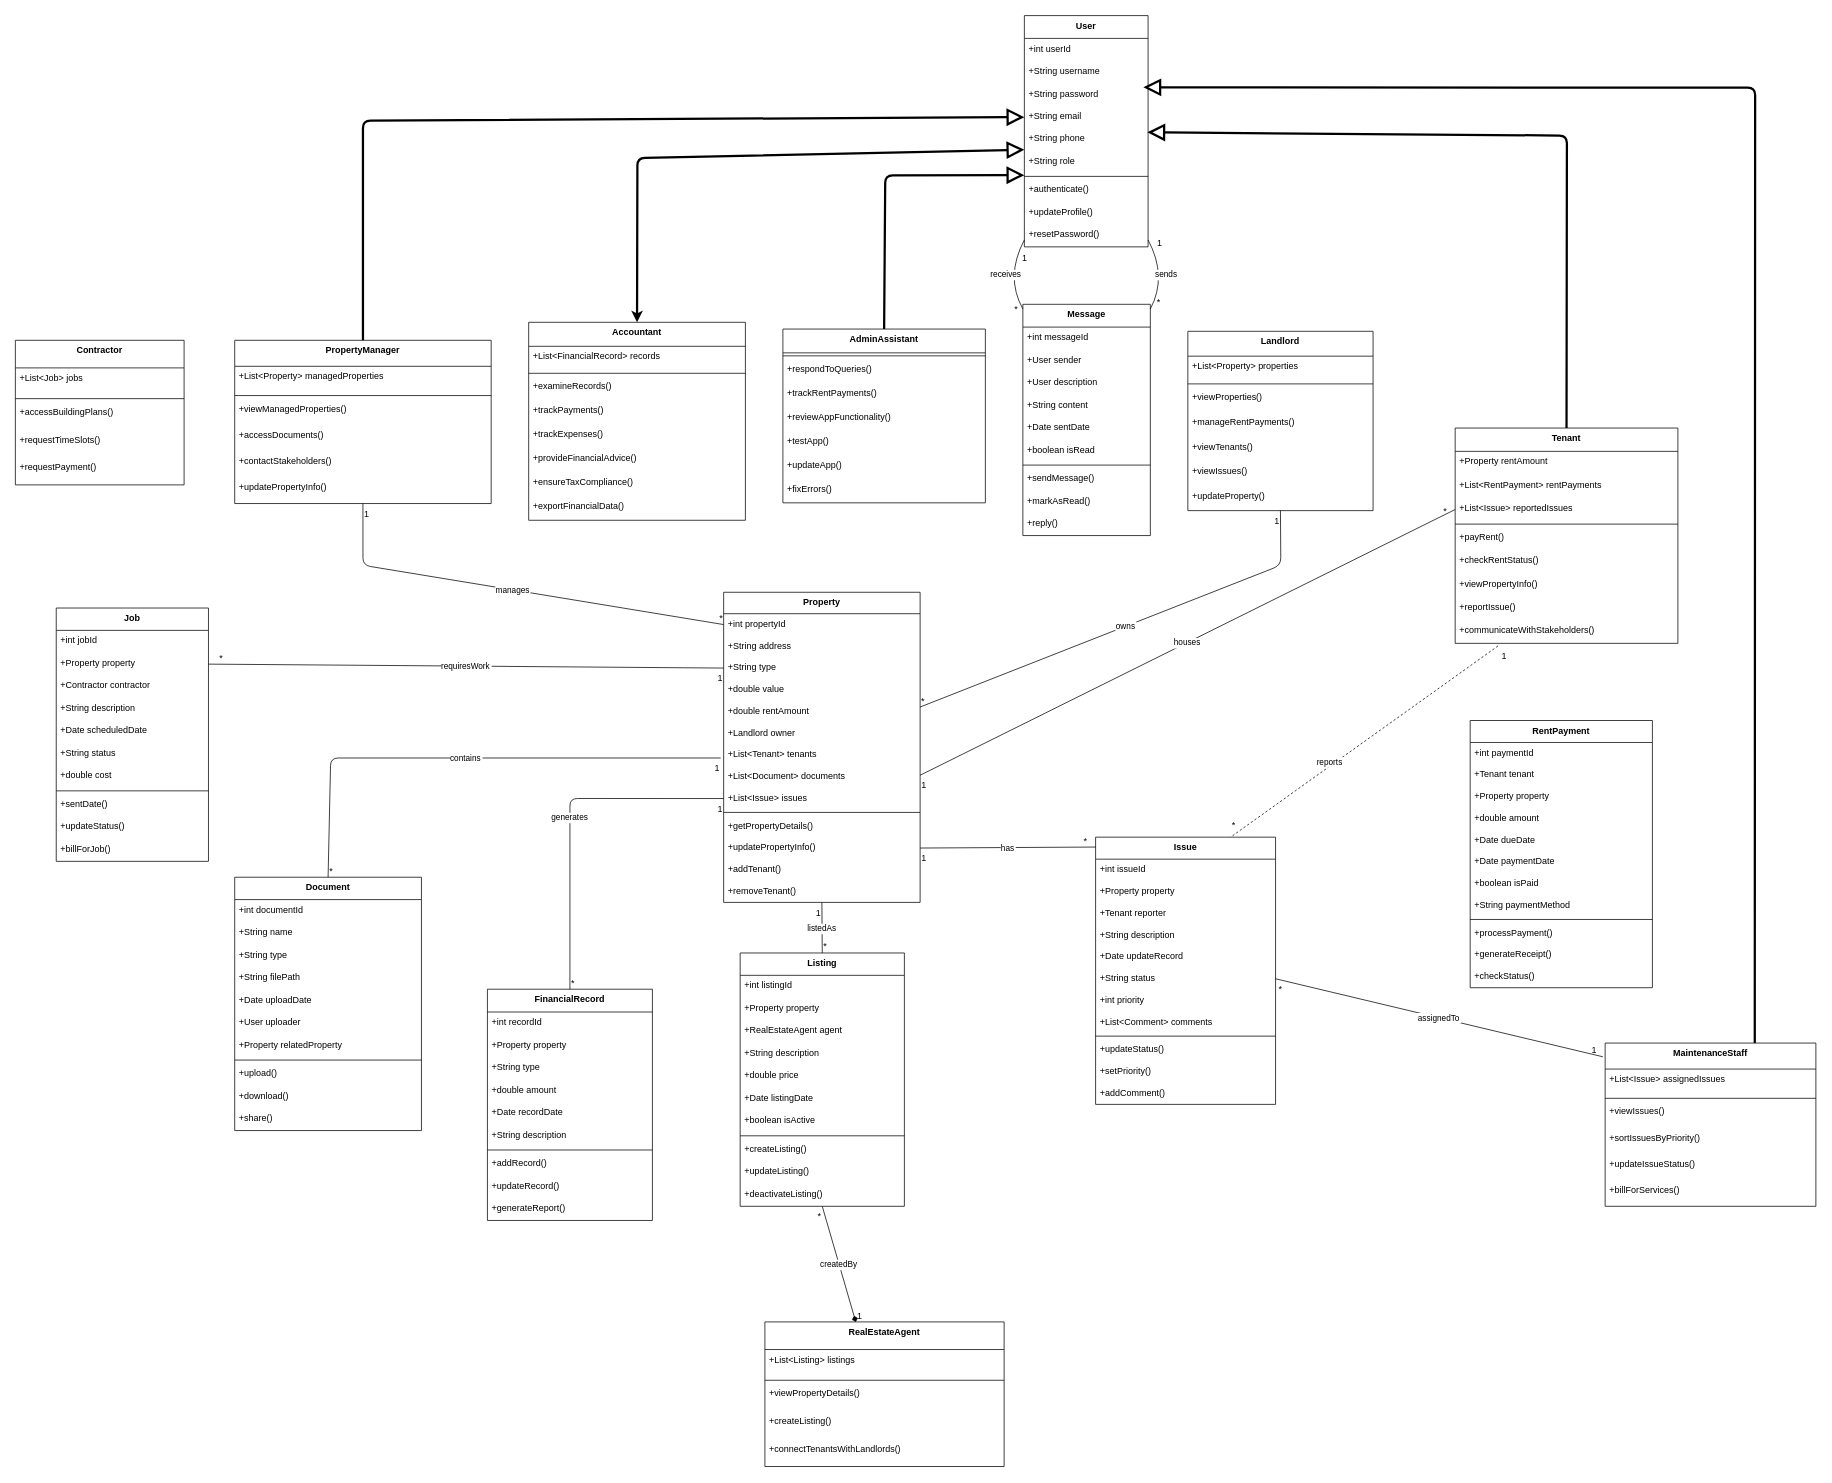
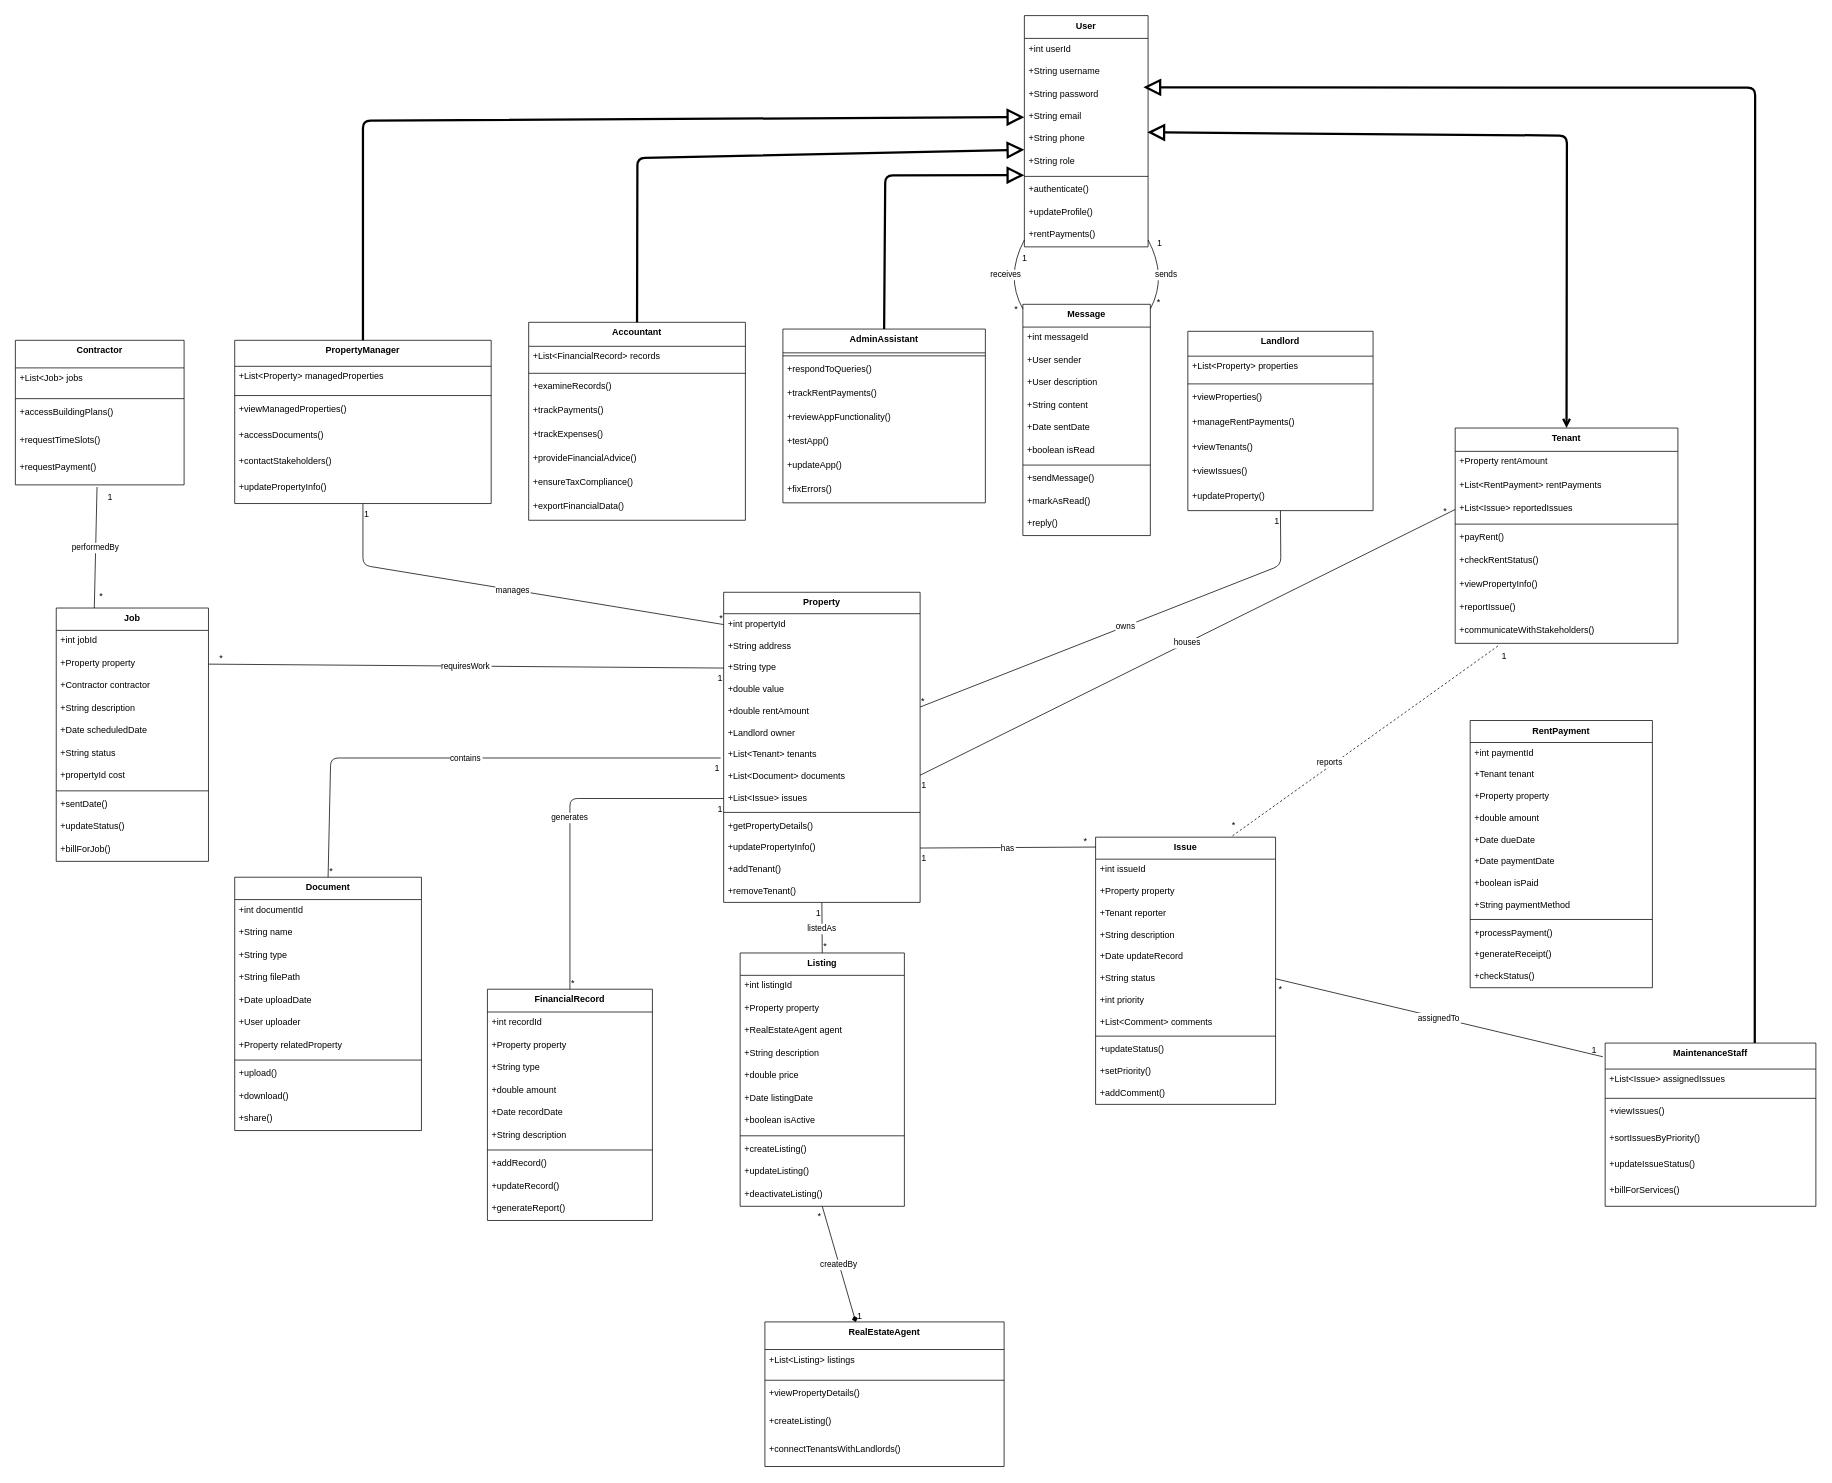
(1069, 234) -> (1066, 234)
(637, 312) -> (637, 316)
(1567, 421) -> (1567, 420)
none -> (96, 548)
(88, 775) -> (100, 775)
